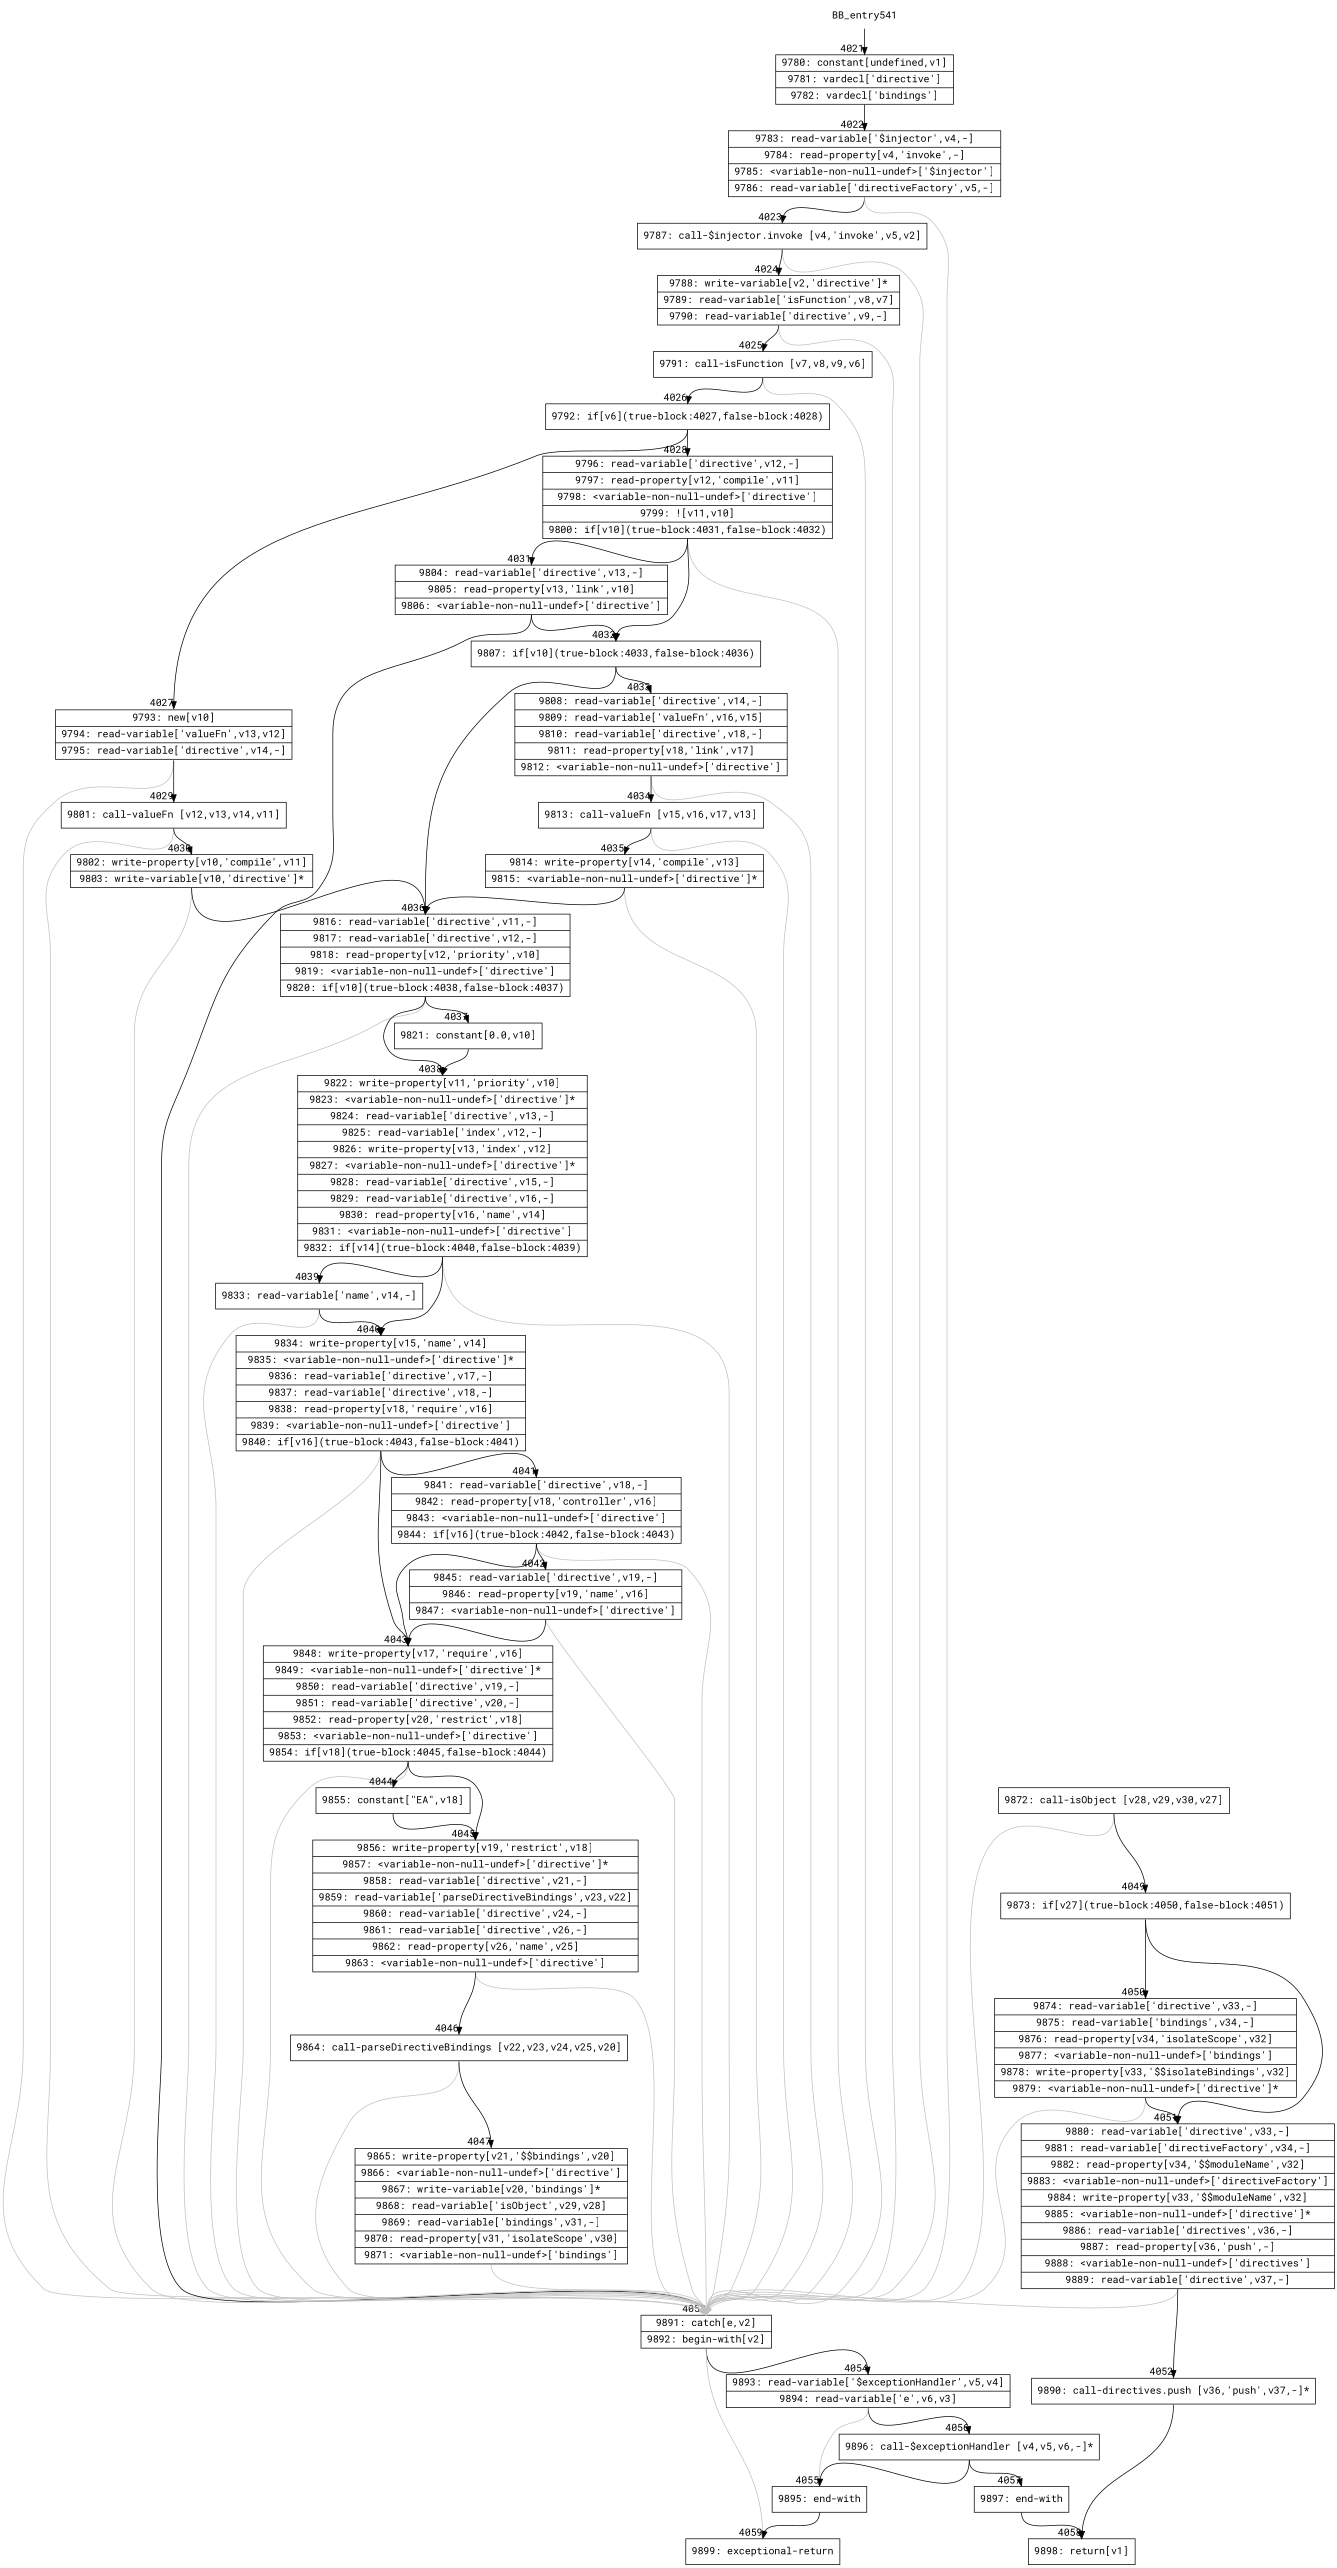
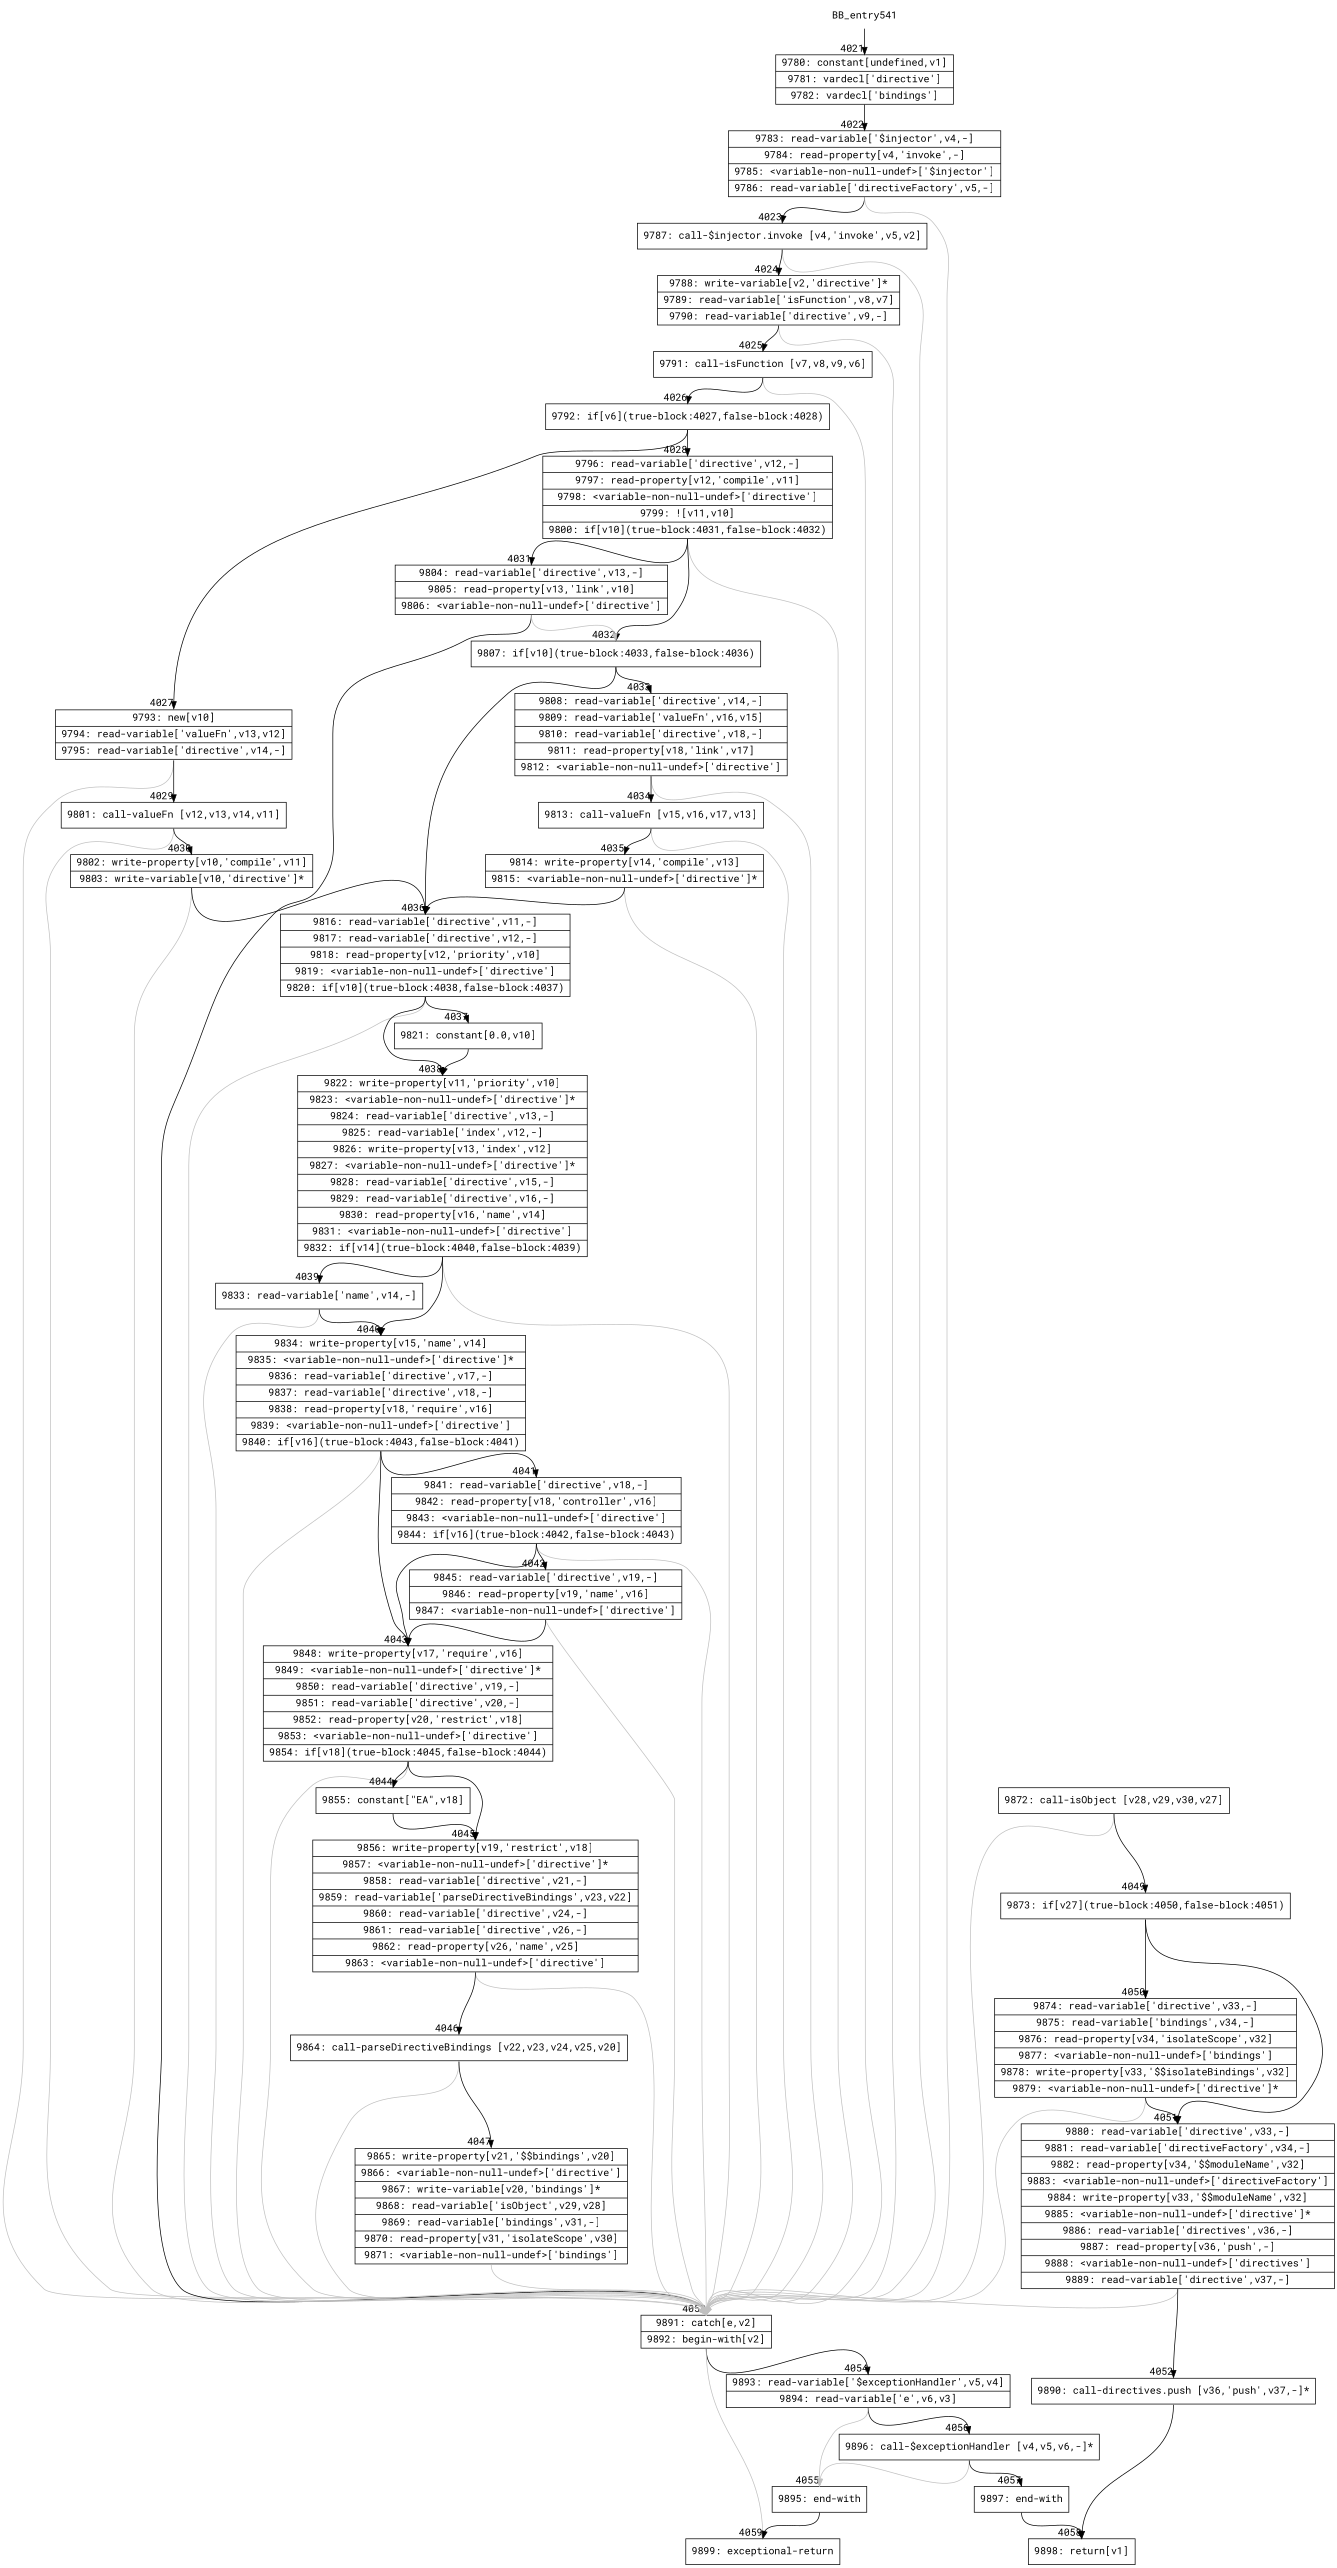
(570, 628) -> (570, 628)
(898, 2474) -> (898, 2474)
